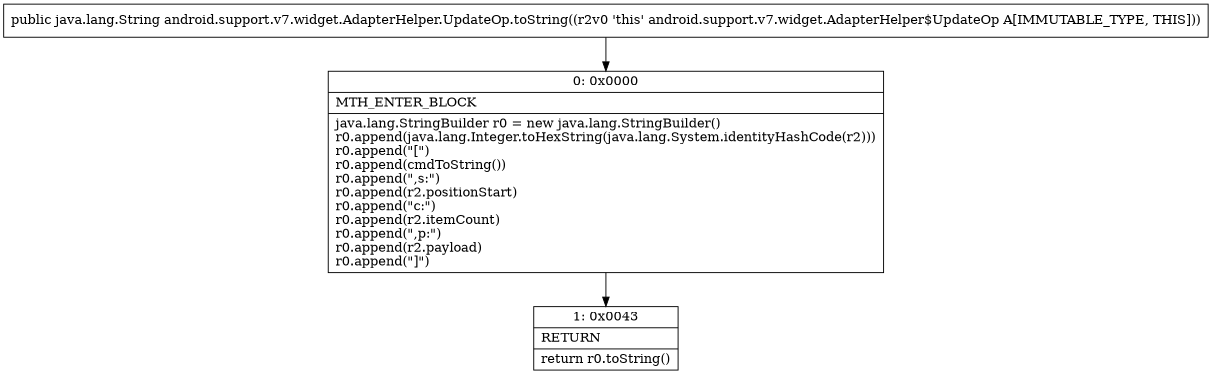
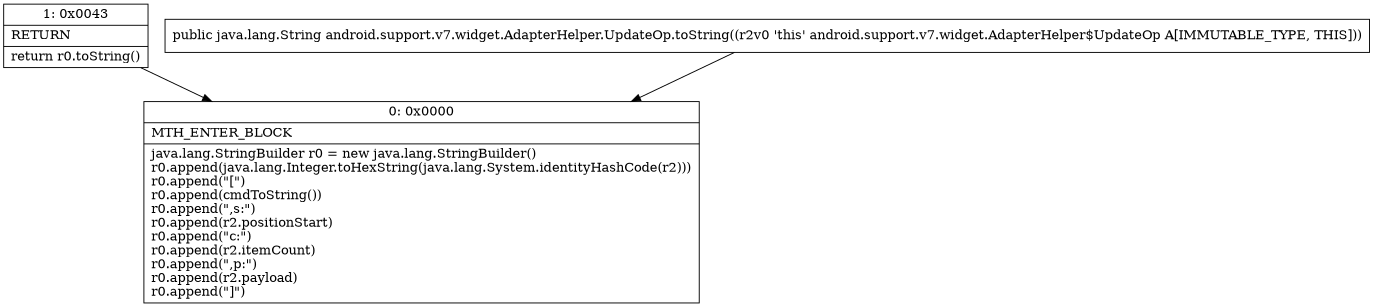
(606, 285) -> (172, 83)
